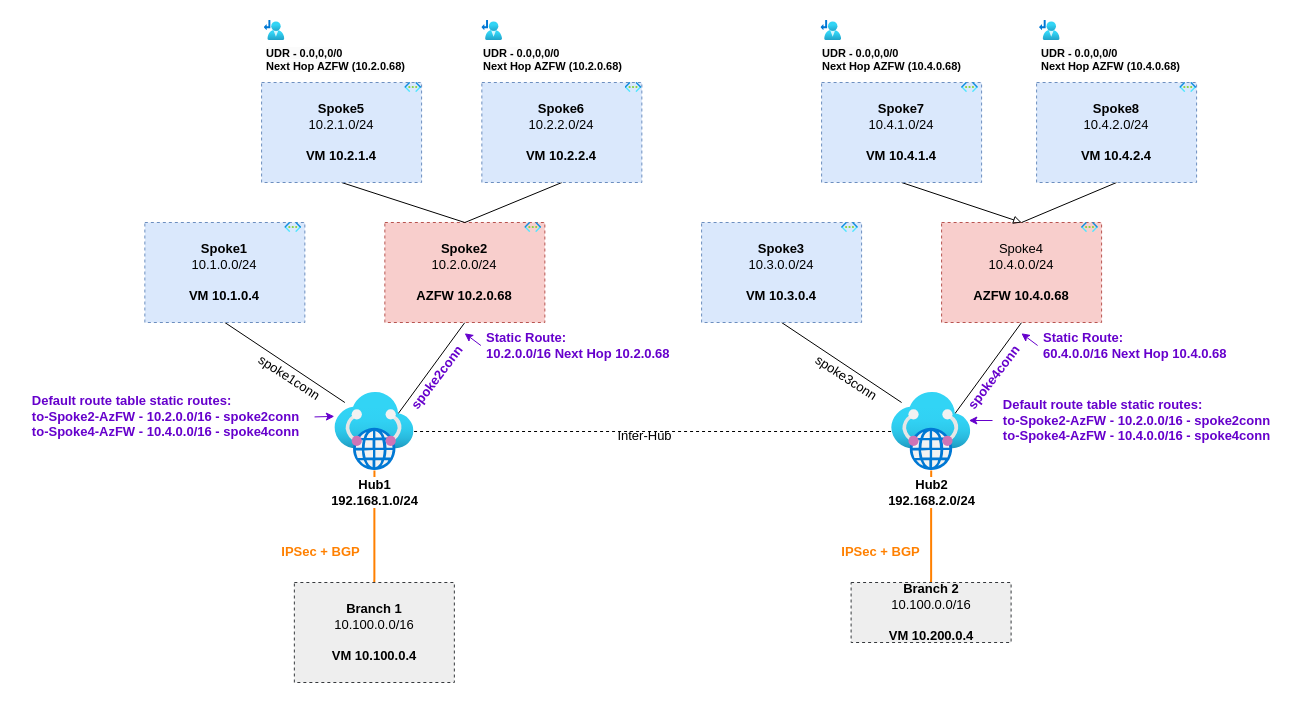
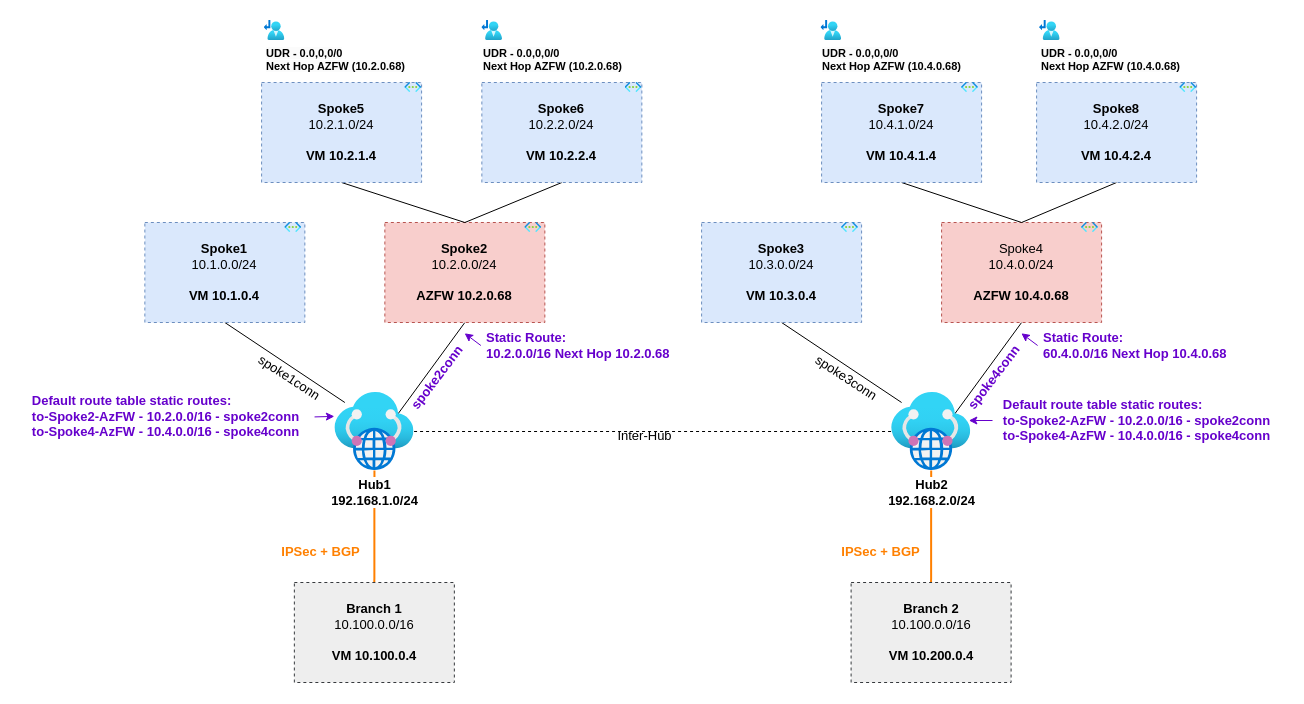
(1012, 219) -> (1015, 220)
(931, 613) -> (931, 633)
